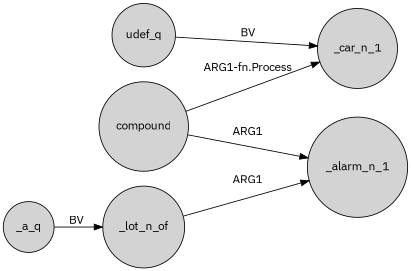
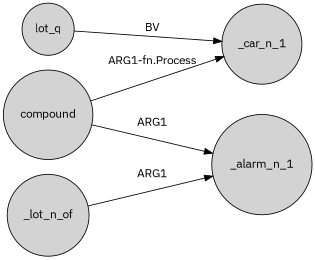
(144, 35) -> (48, 29)
(29, 227) -> none
